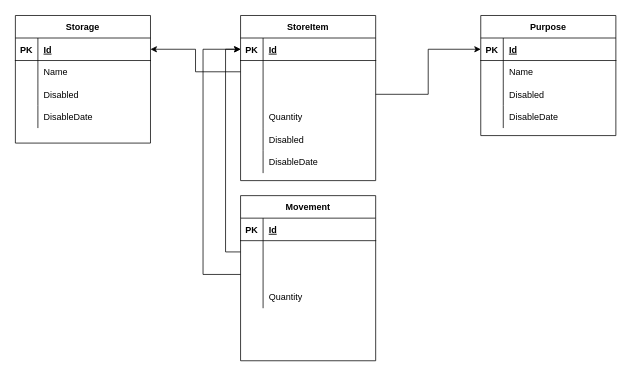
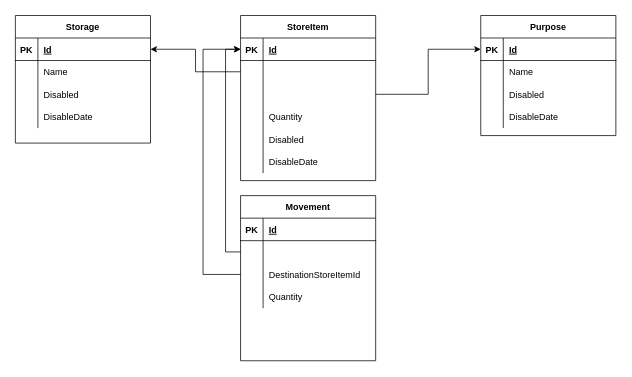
none -> (319, 274)
